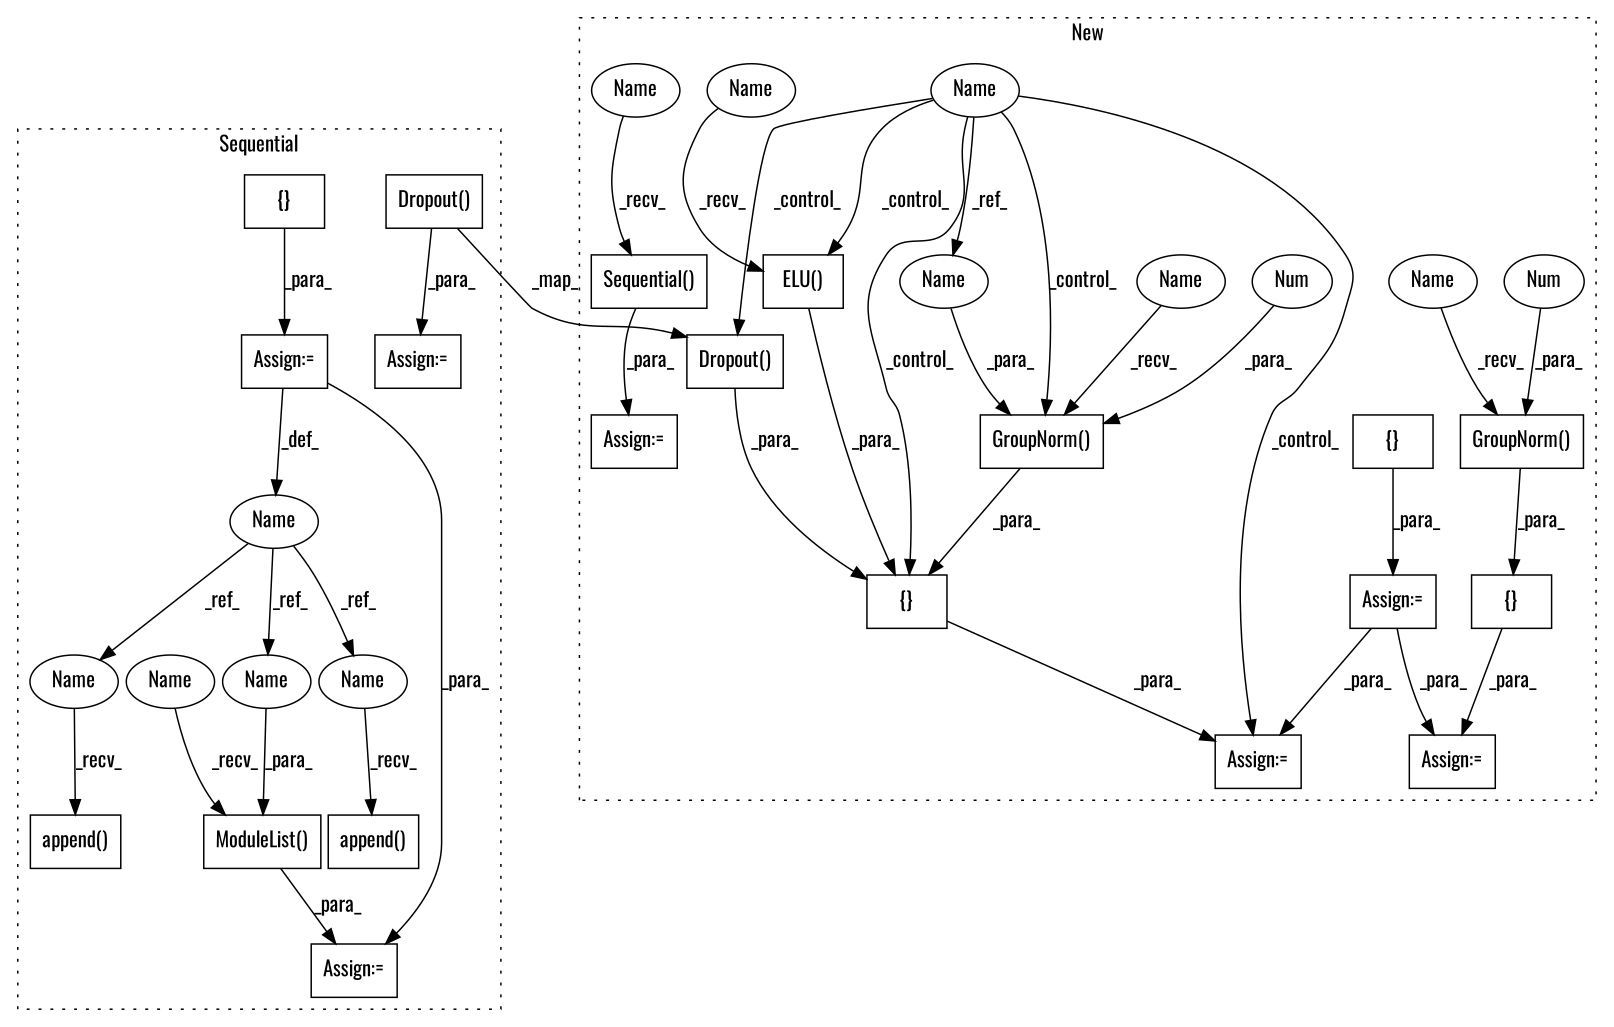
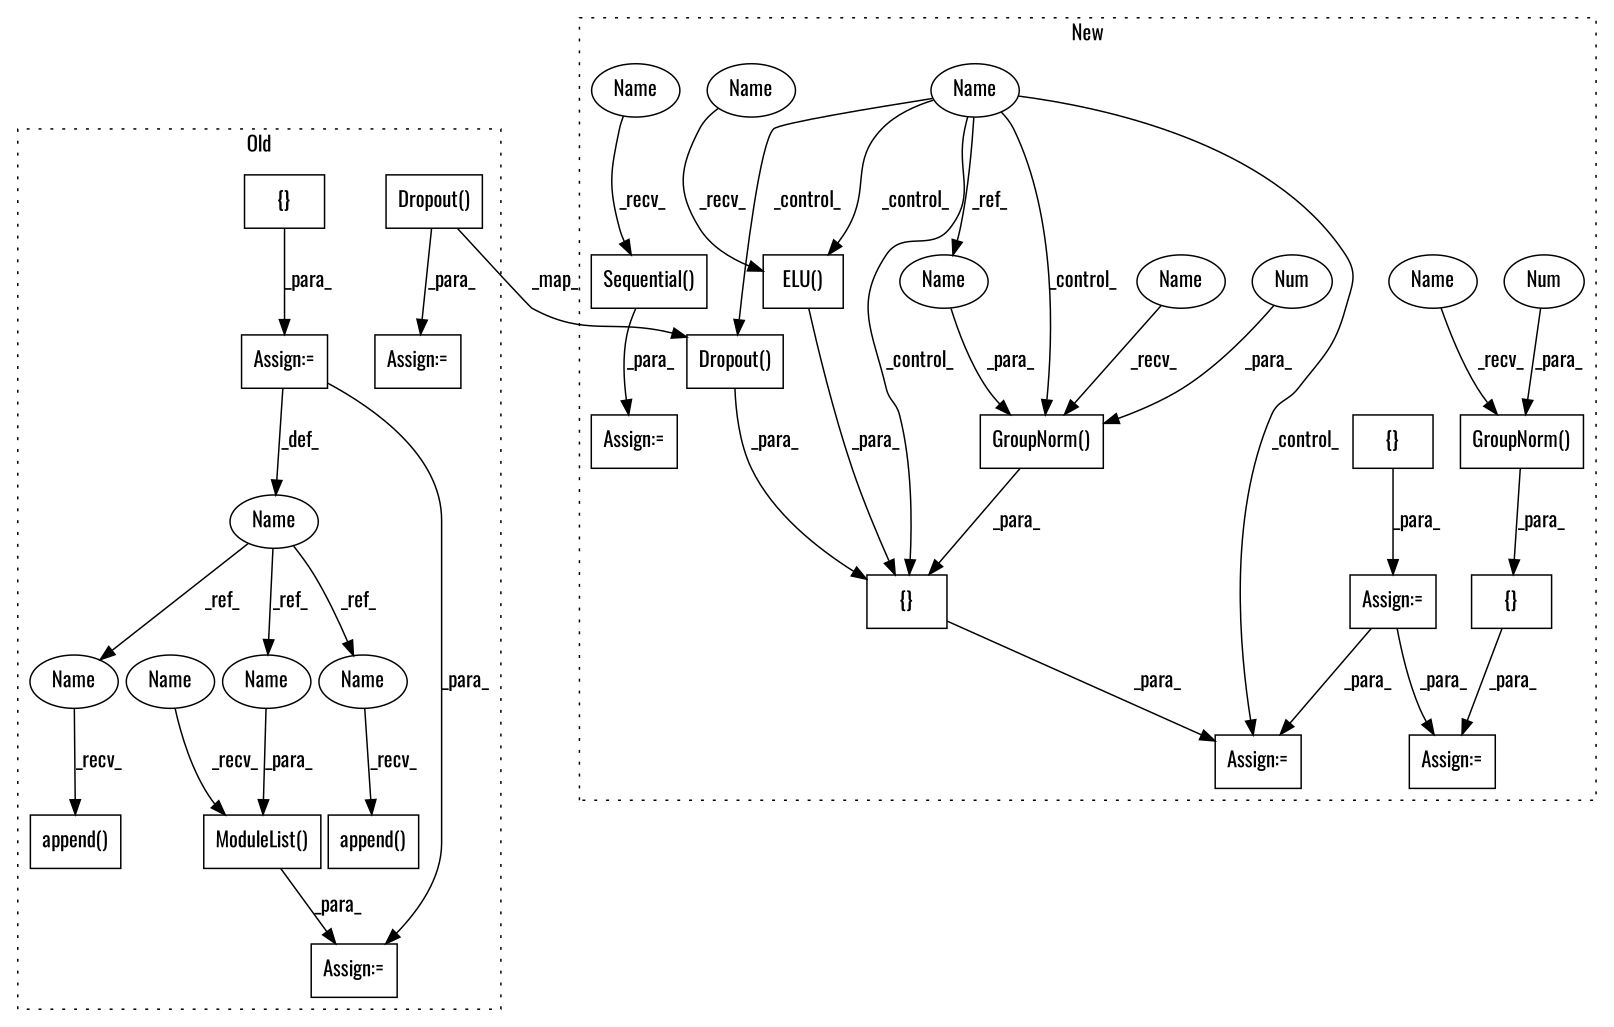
(259, 146) -> (259, 146)
